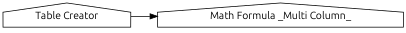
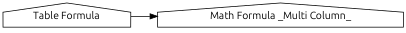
(67, 16) -> (67, 16)
